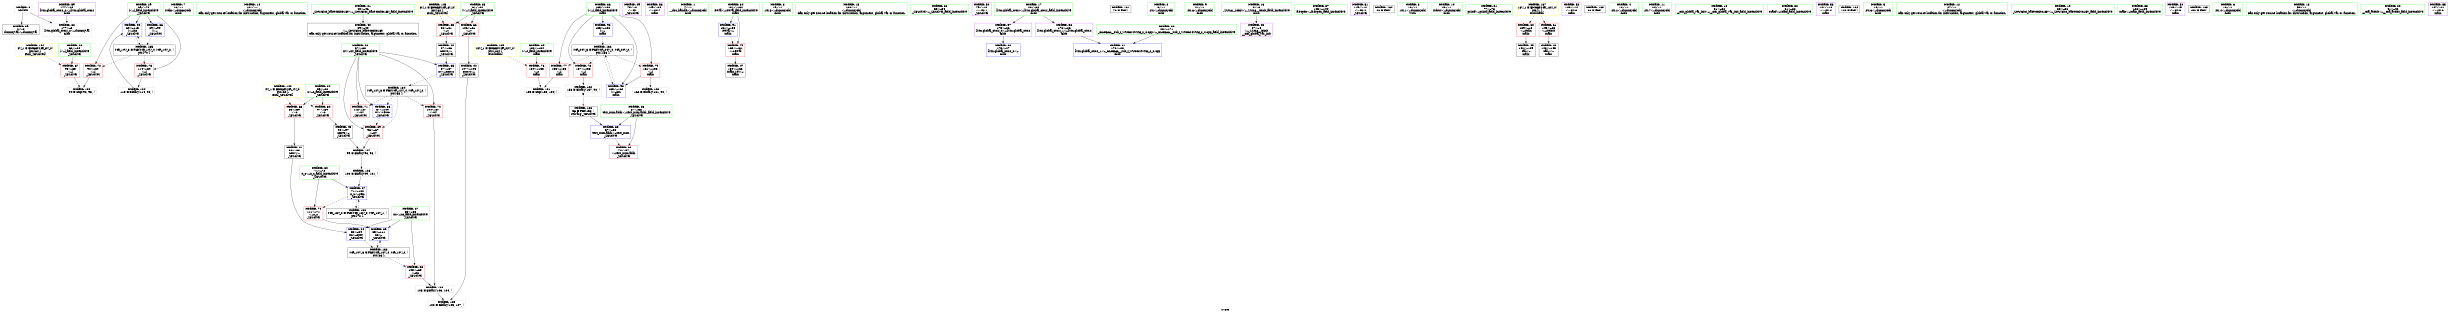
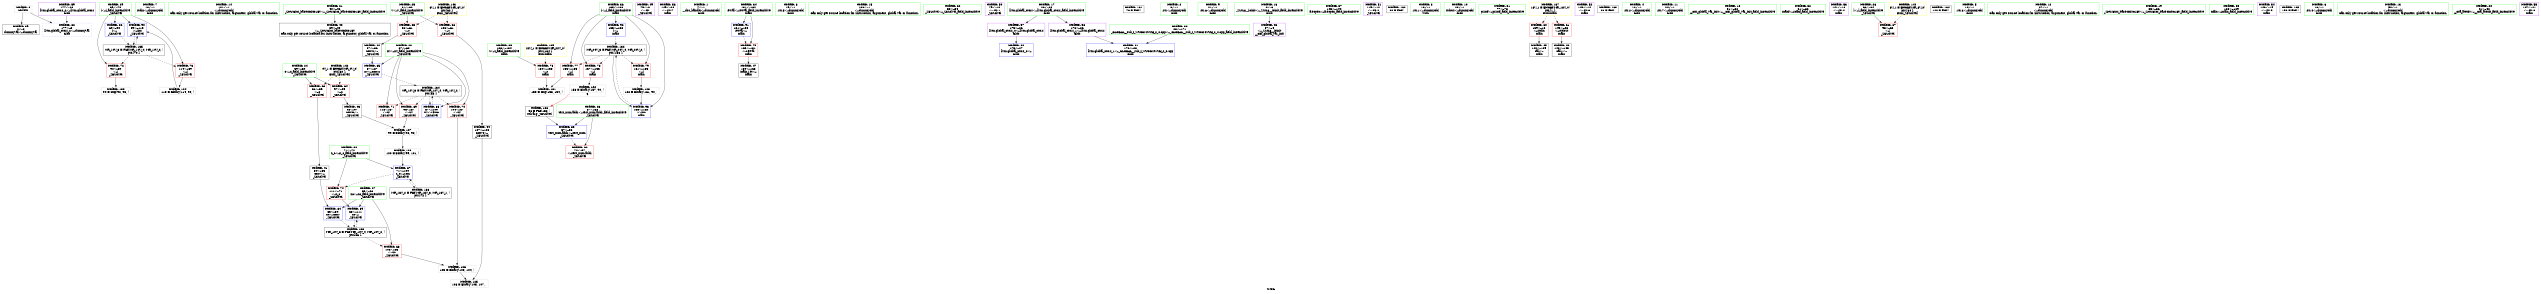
(608, 69) -> (614, 83)
(634, 80) -> (641, 99)
(76, 81) -> none
(378, 121) -> (432, 101)
